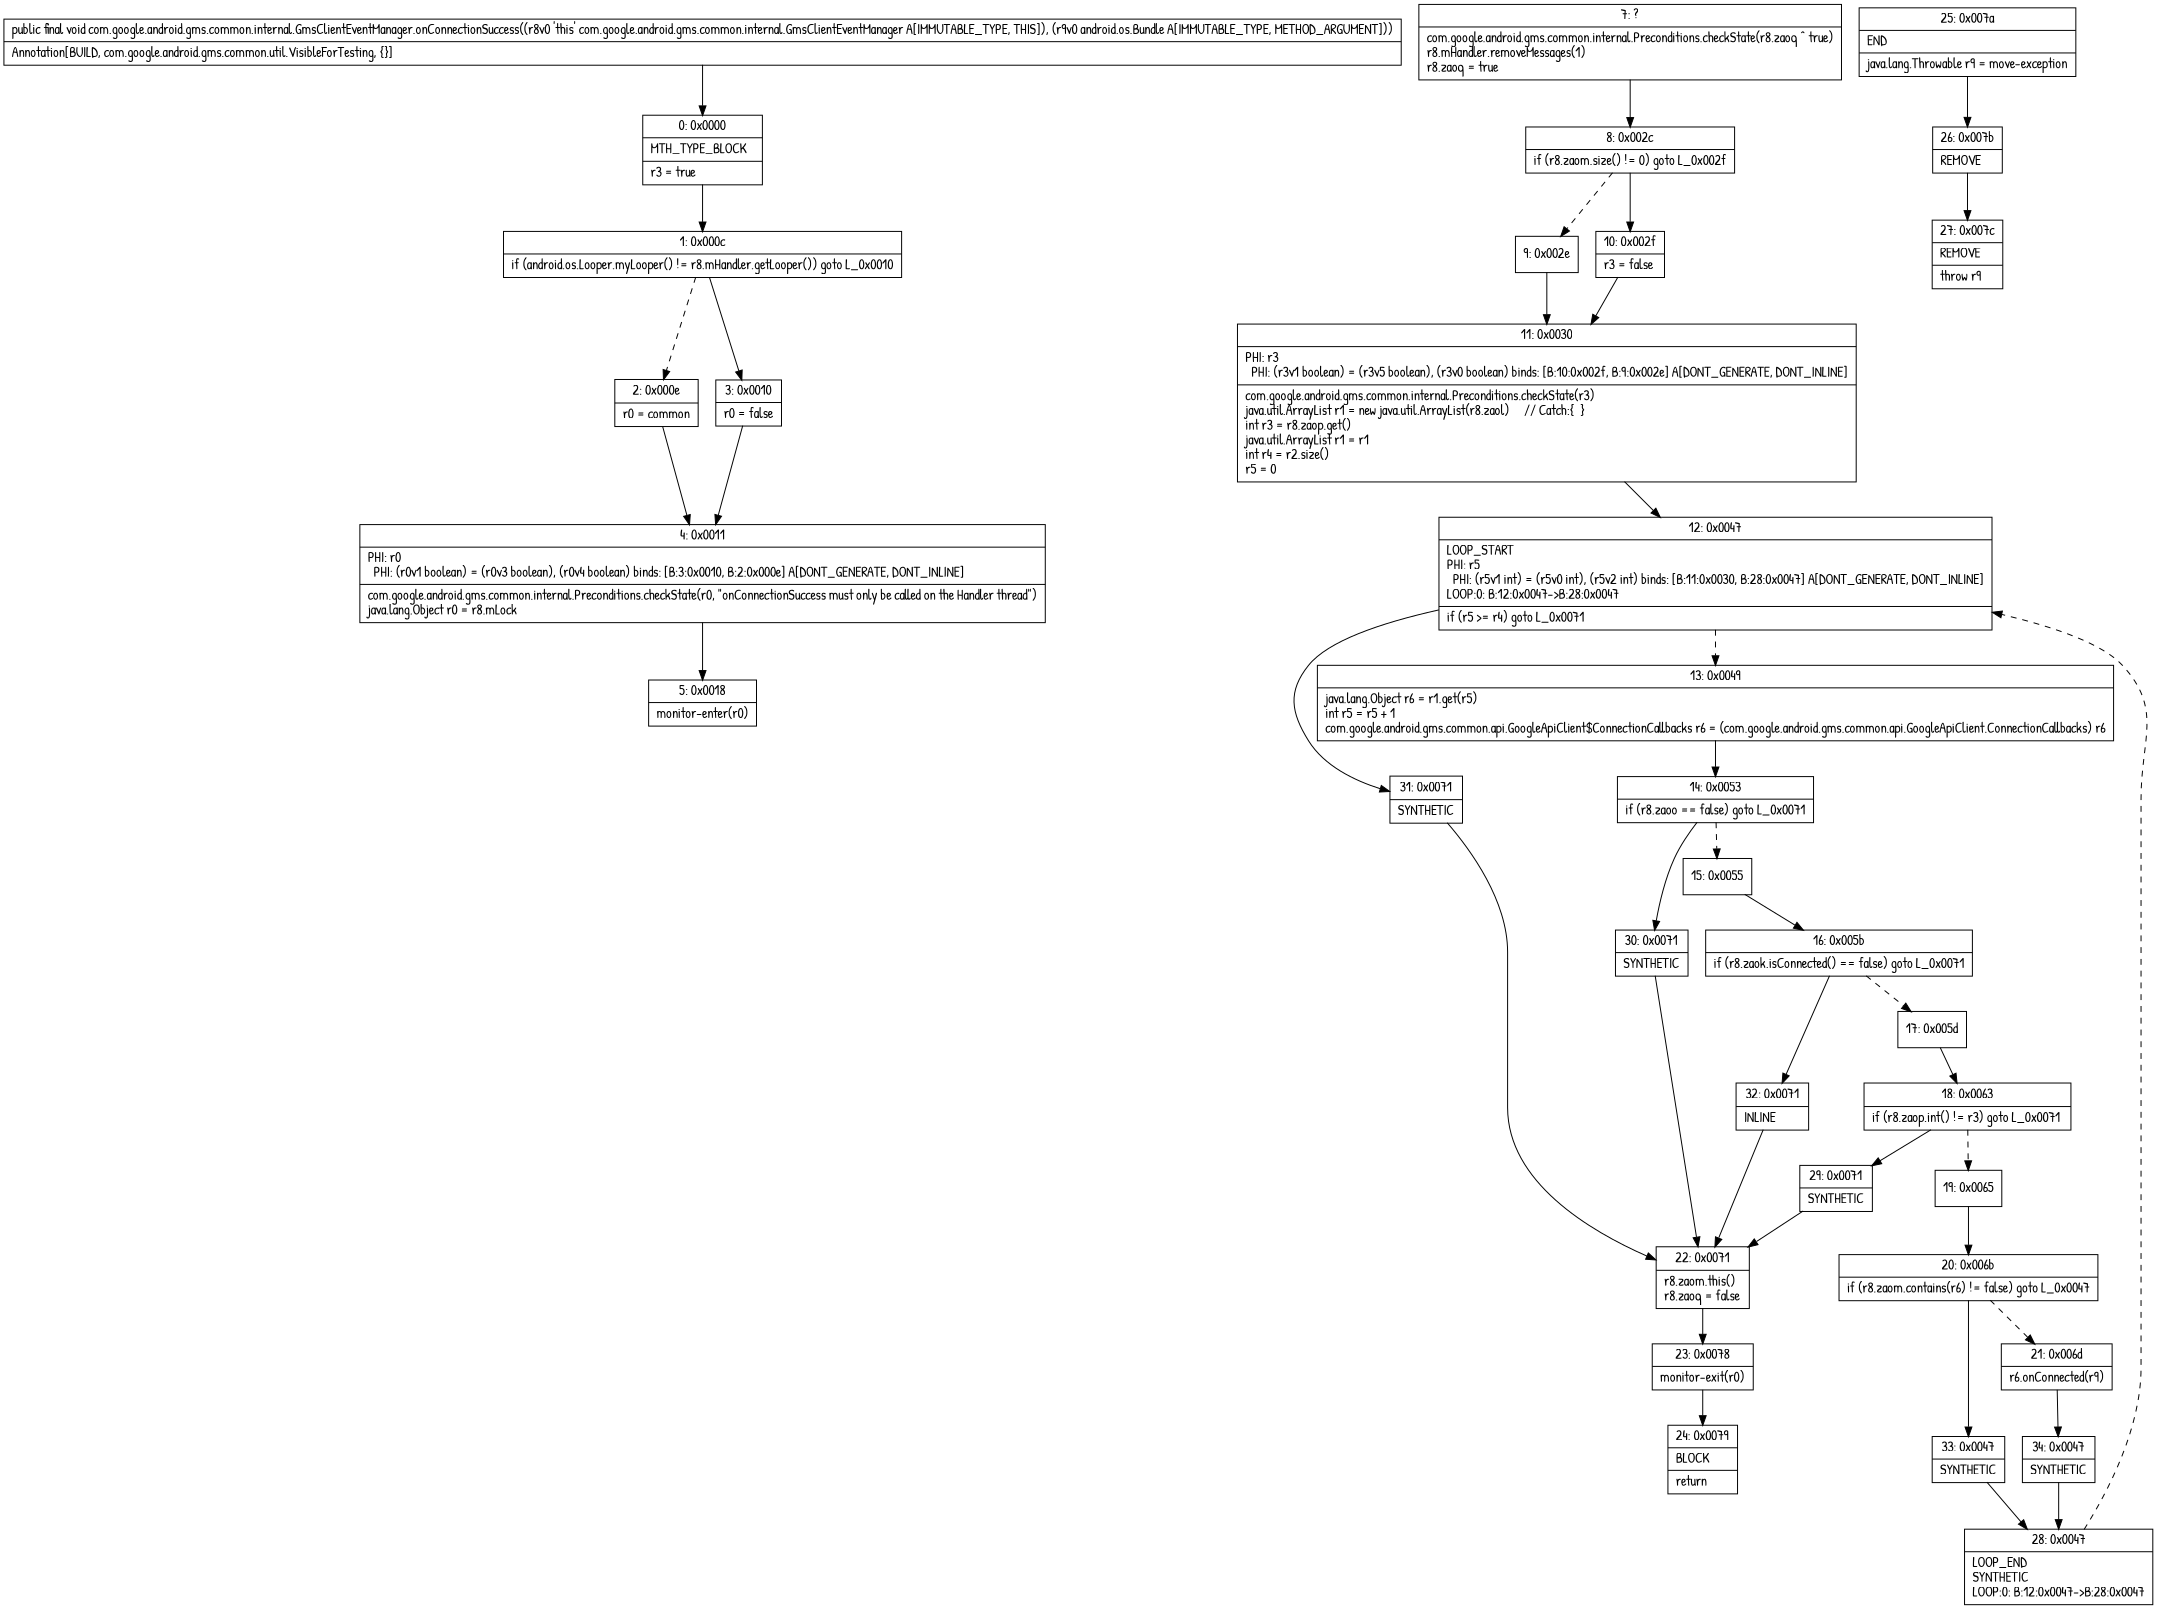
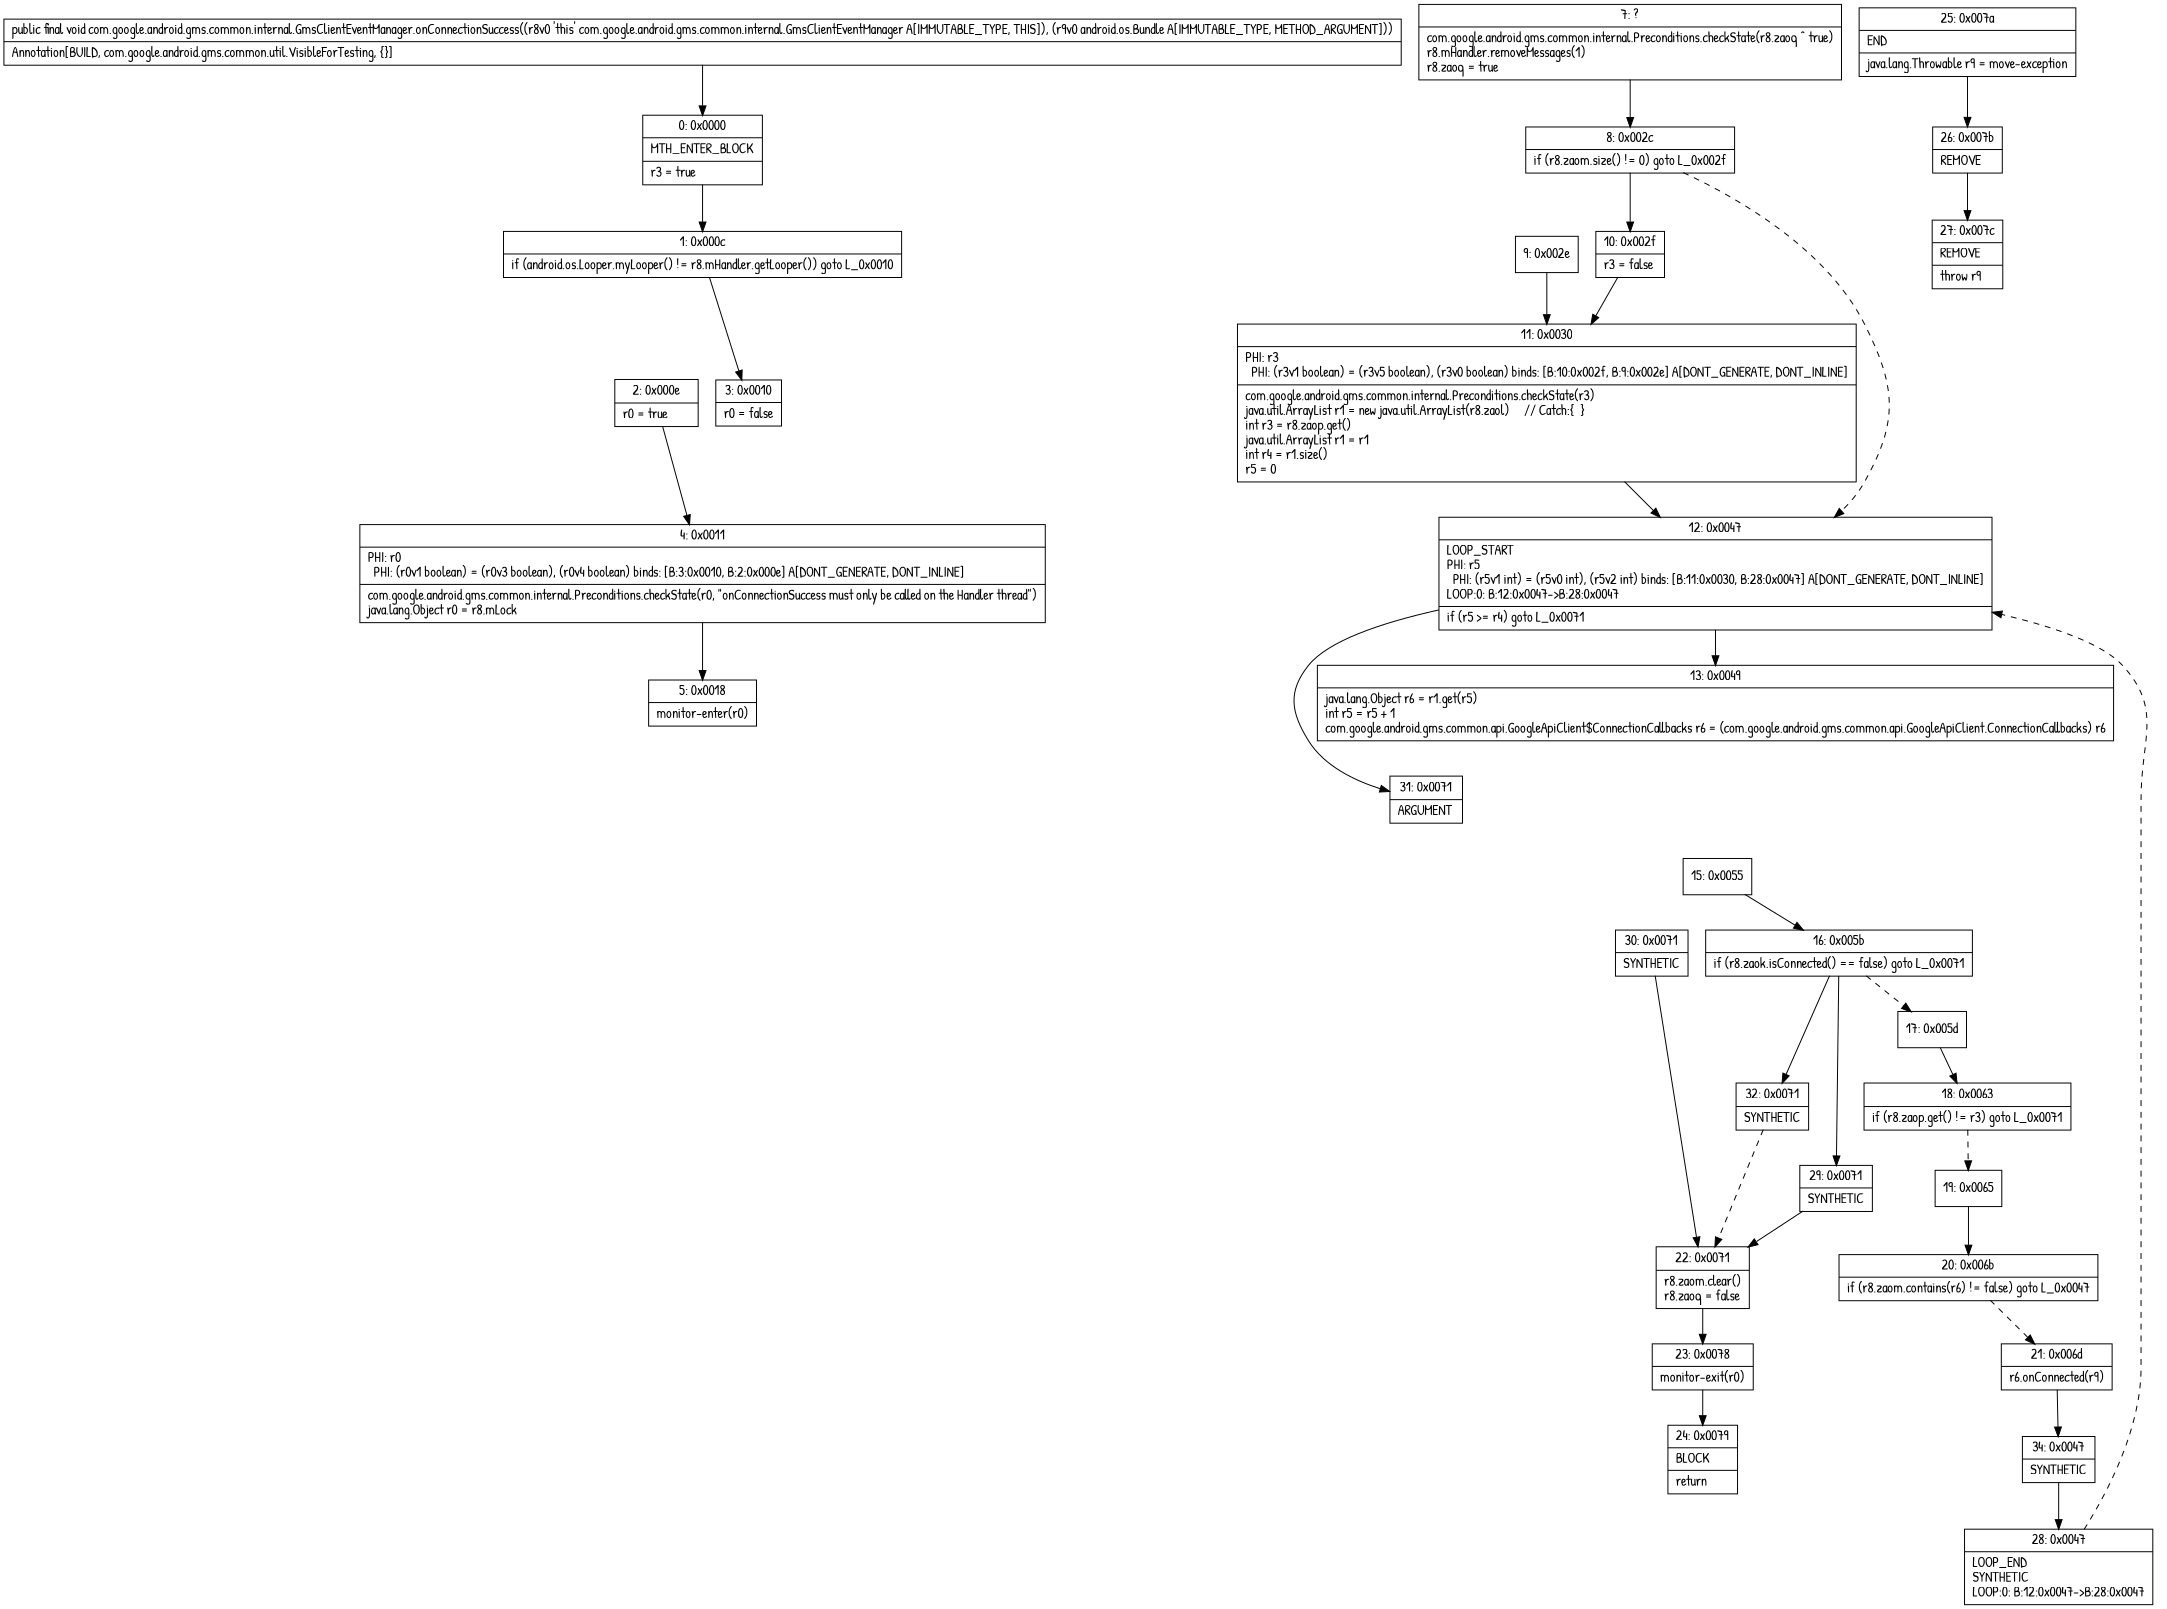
(699, 149) -> (703, 149)
(1590, 201) -> (1855, 309)
(681, 324) -> none
(656, 414) -> (645, 414)
(1287, 455) -> (1287, 455)
(731, 470) -> none
(1715, 643) -> (1715, 643)
(1715, 800) -> none
(1426, 811) -> (1425, 811)
(1508, 1064) -> none
(1760, 1118) -> (1772, 1118)
(1967, 1118) -> (1967, 1118)
(1905, 1145) -> (1838, 1066)
(1741, 1184) -> (1741, 1184)
(1700, 1282) -> (1703, 1282)
(1968, 1460) -> none
